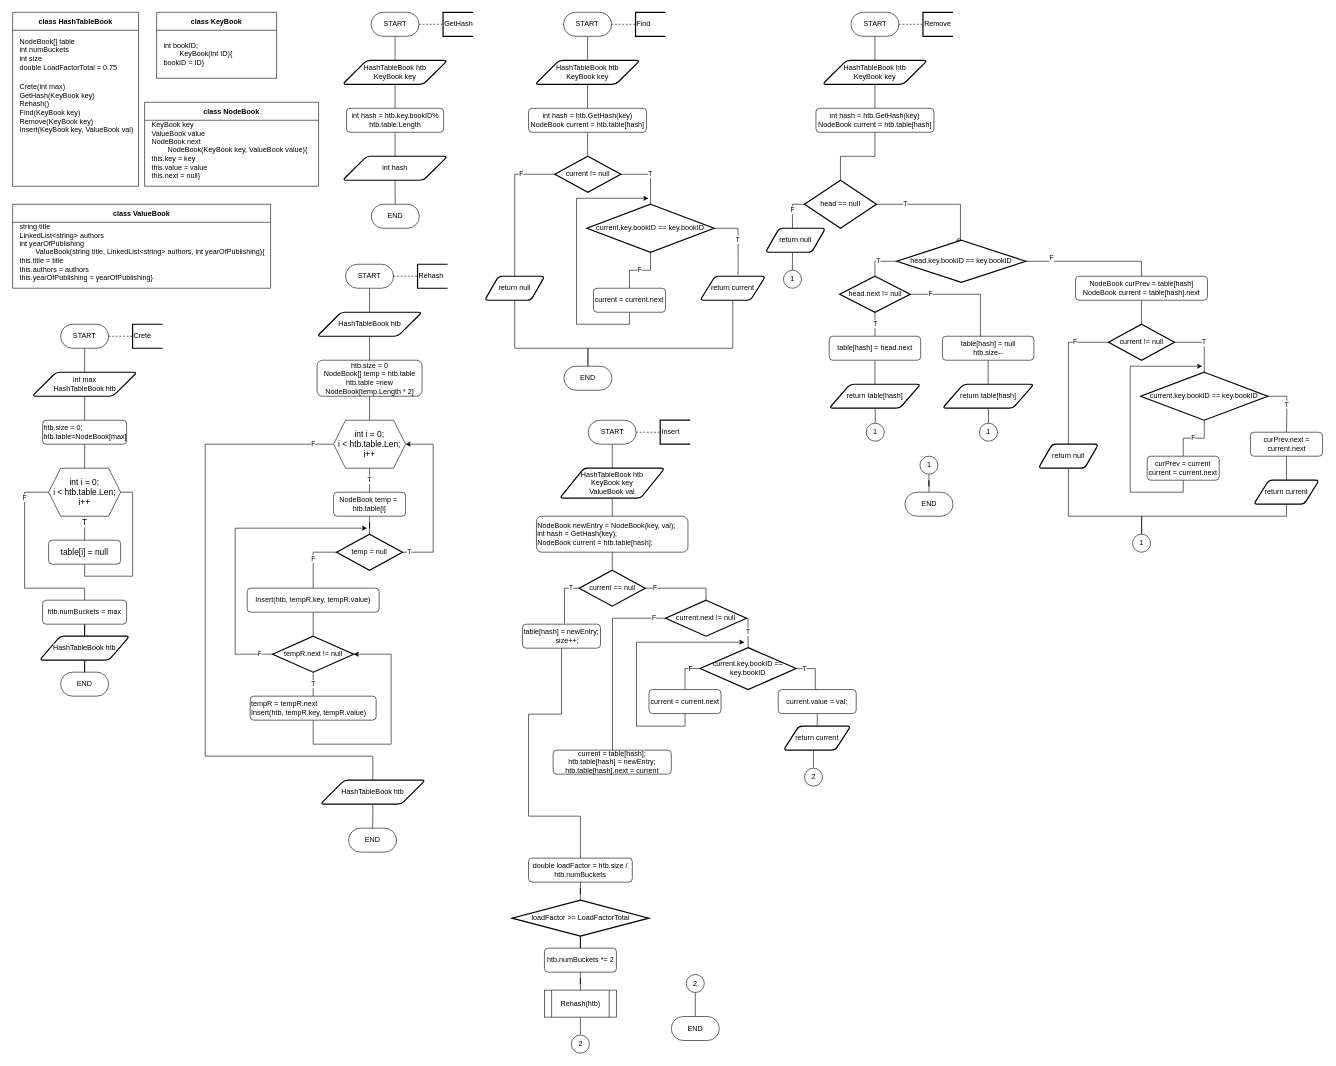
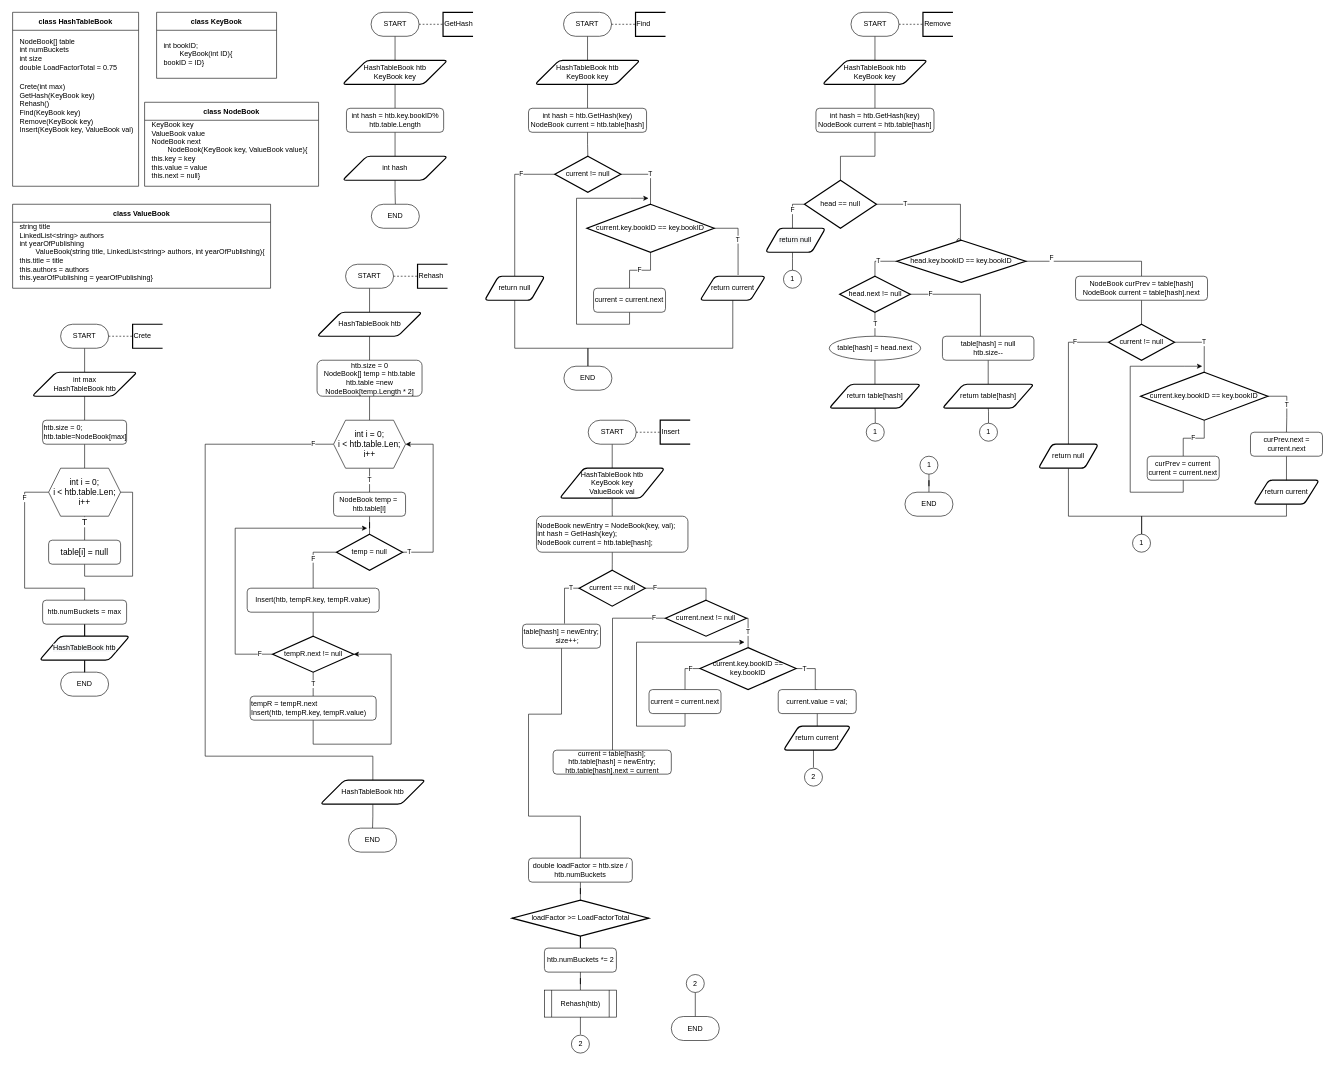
(875, 348) -> (875, 348)
